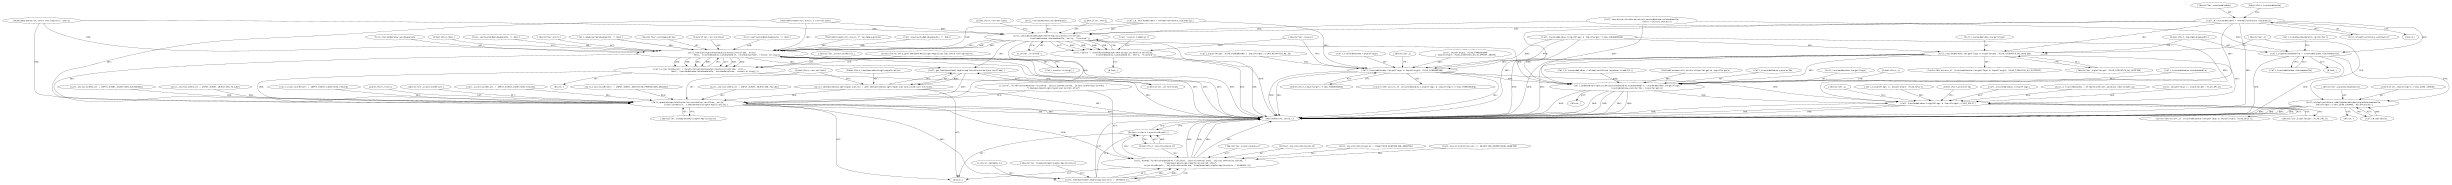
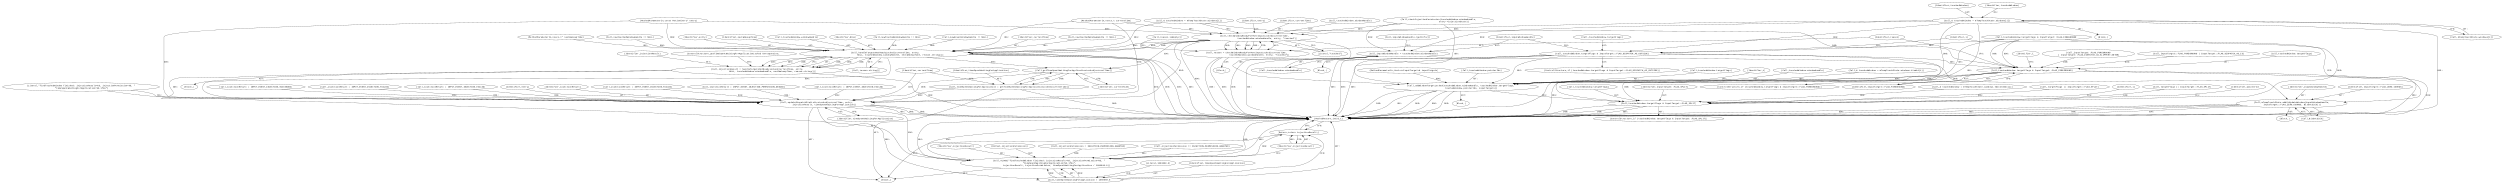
(2109, 70) -> none
(2155, 106) -> none
